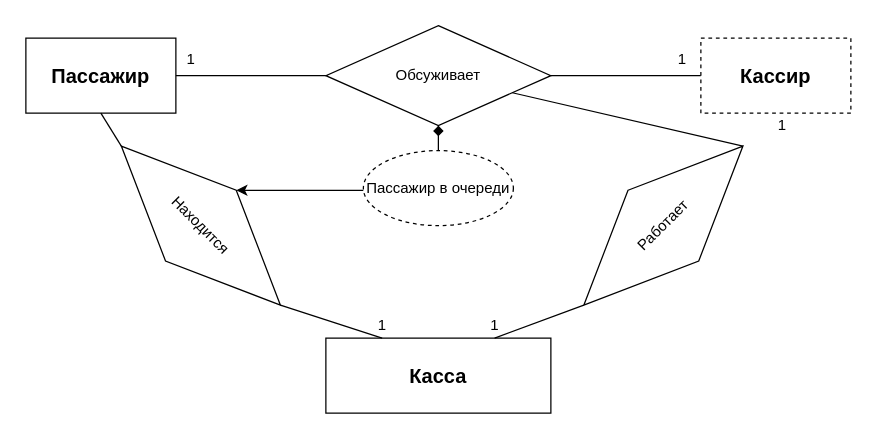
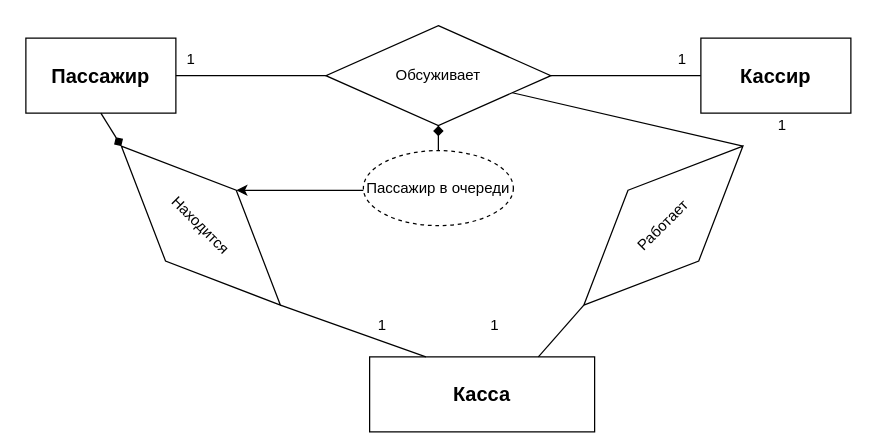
(776, 76) -> (776, 76)
(118, 141) -> (115, 137)
(438, 376) -> (482, 394)
